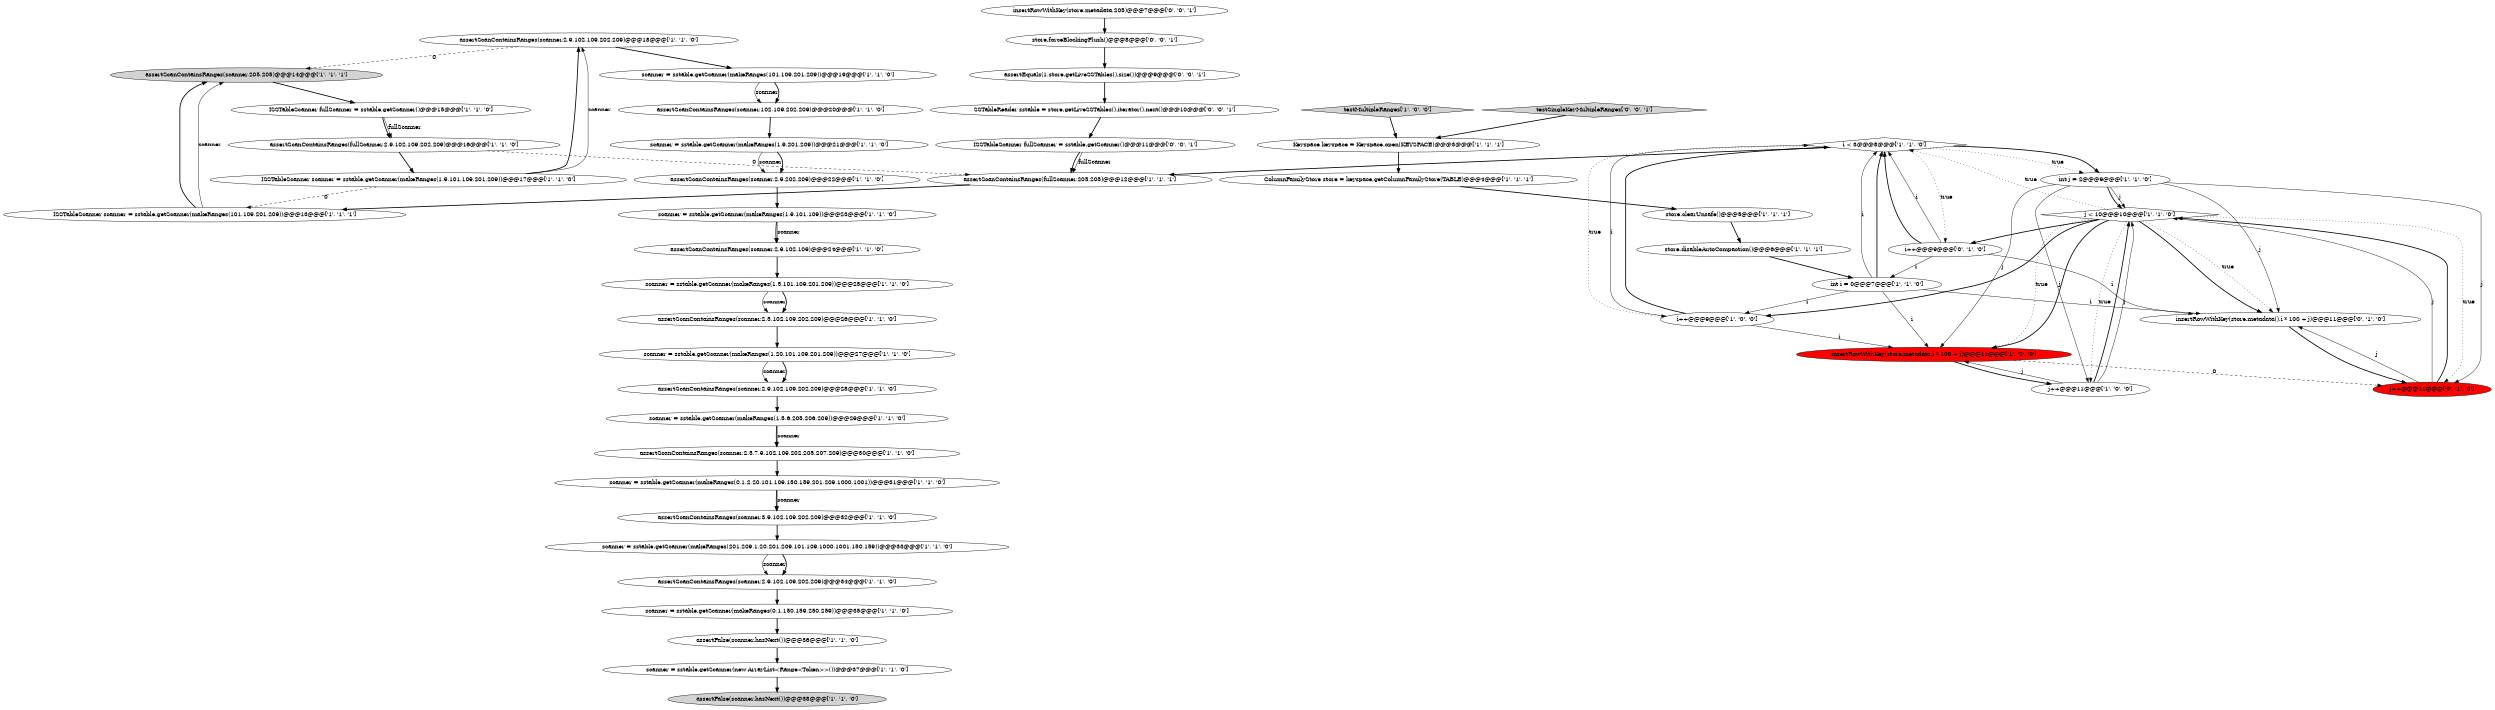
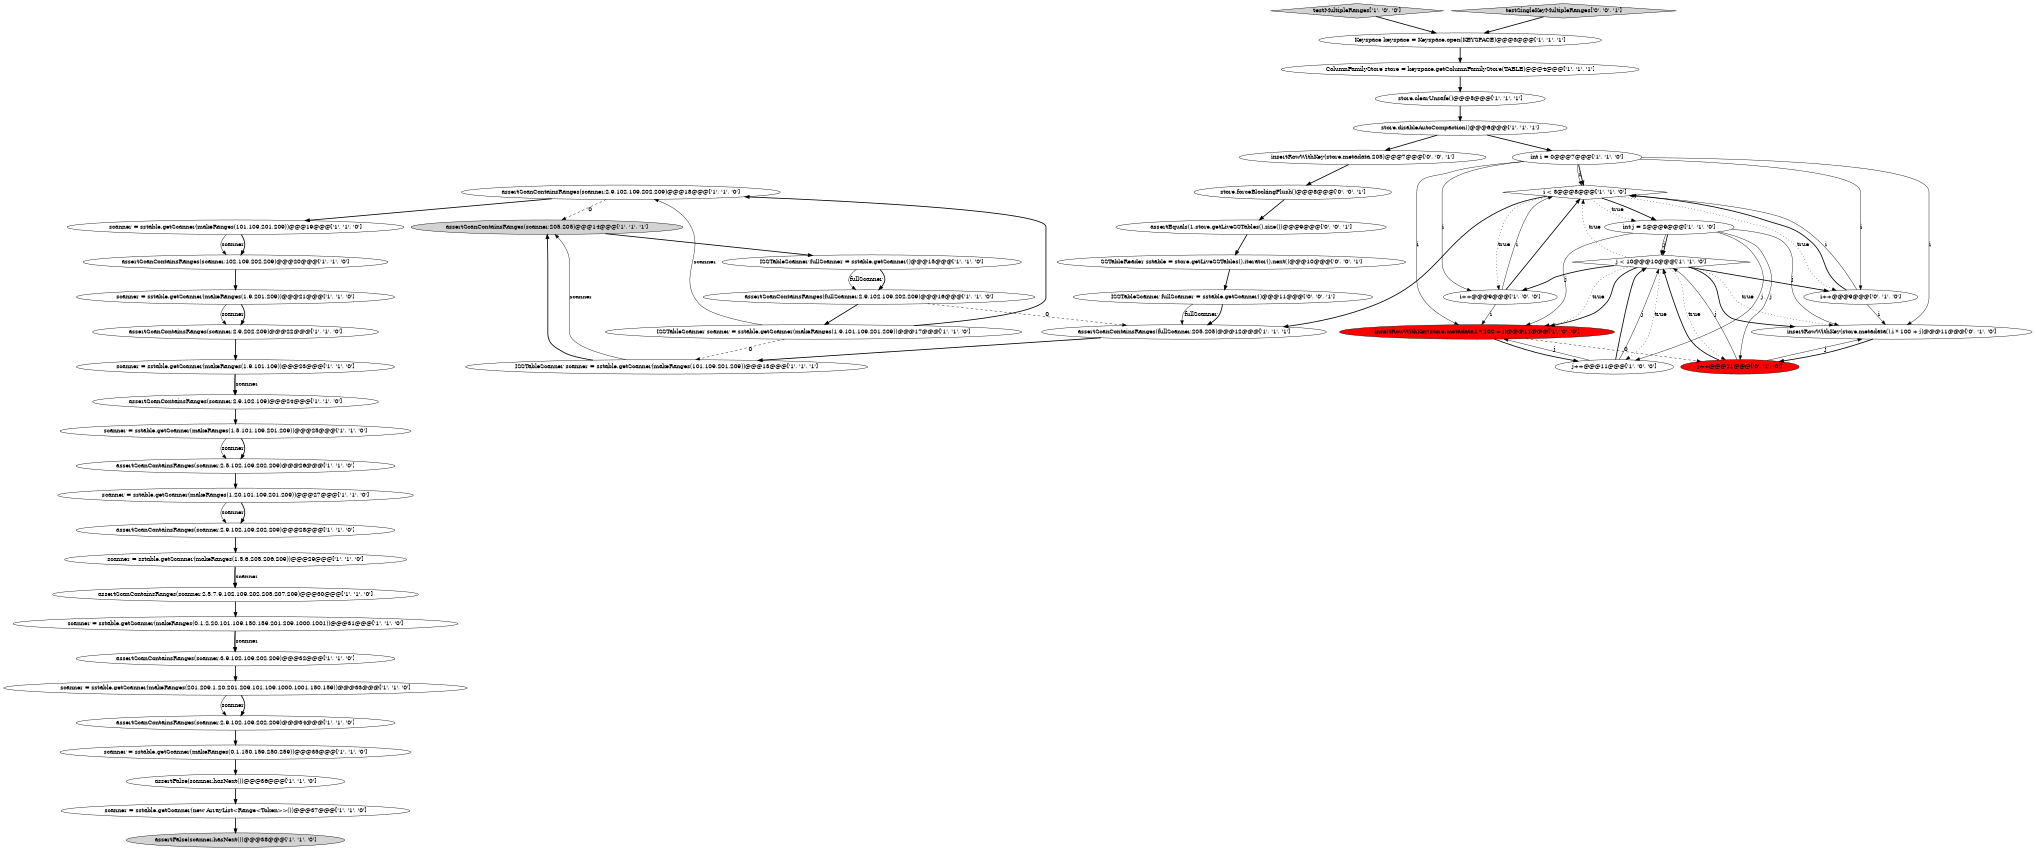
none -> (1413, 142)
(1913, 266) -> (1799, 171)
